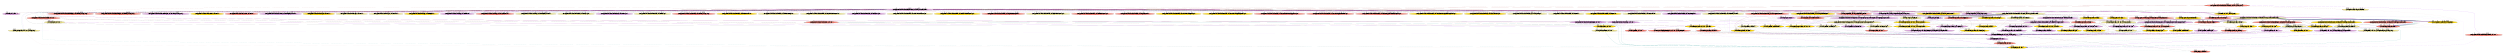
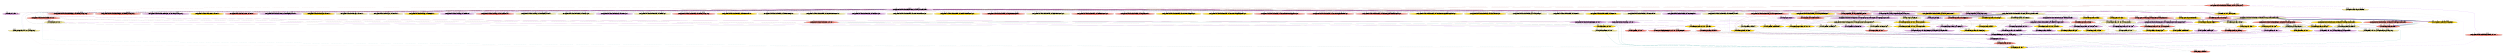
(2207, 22) -> (2207, 22)
